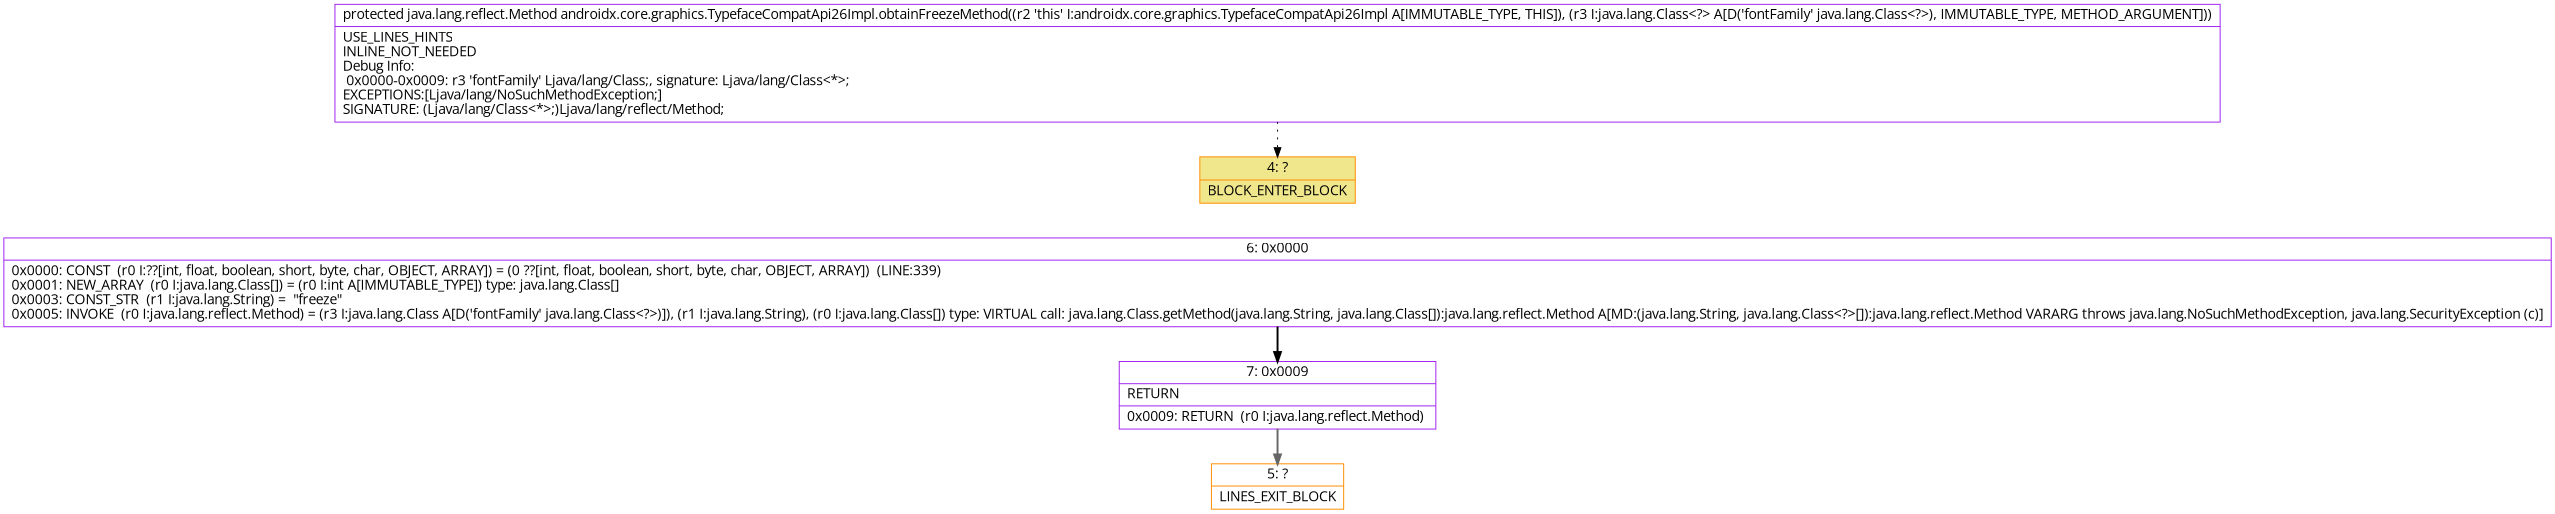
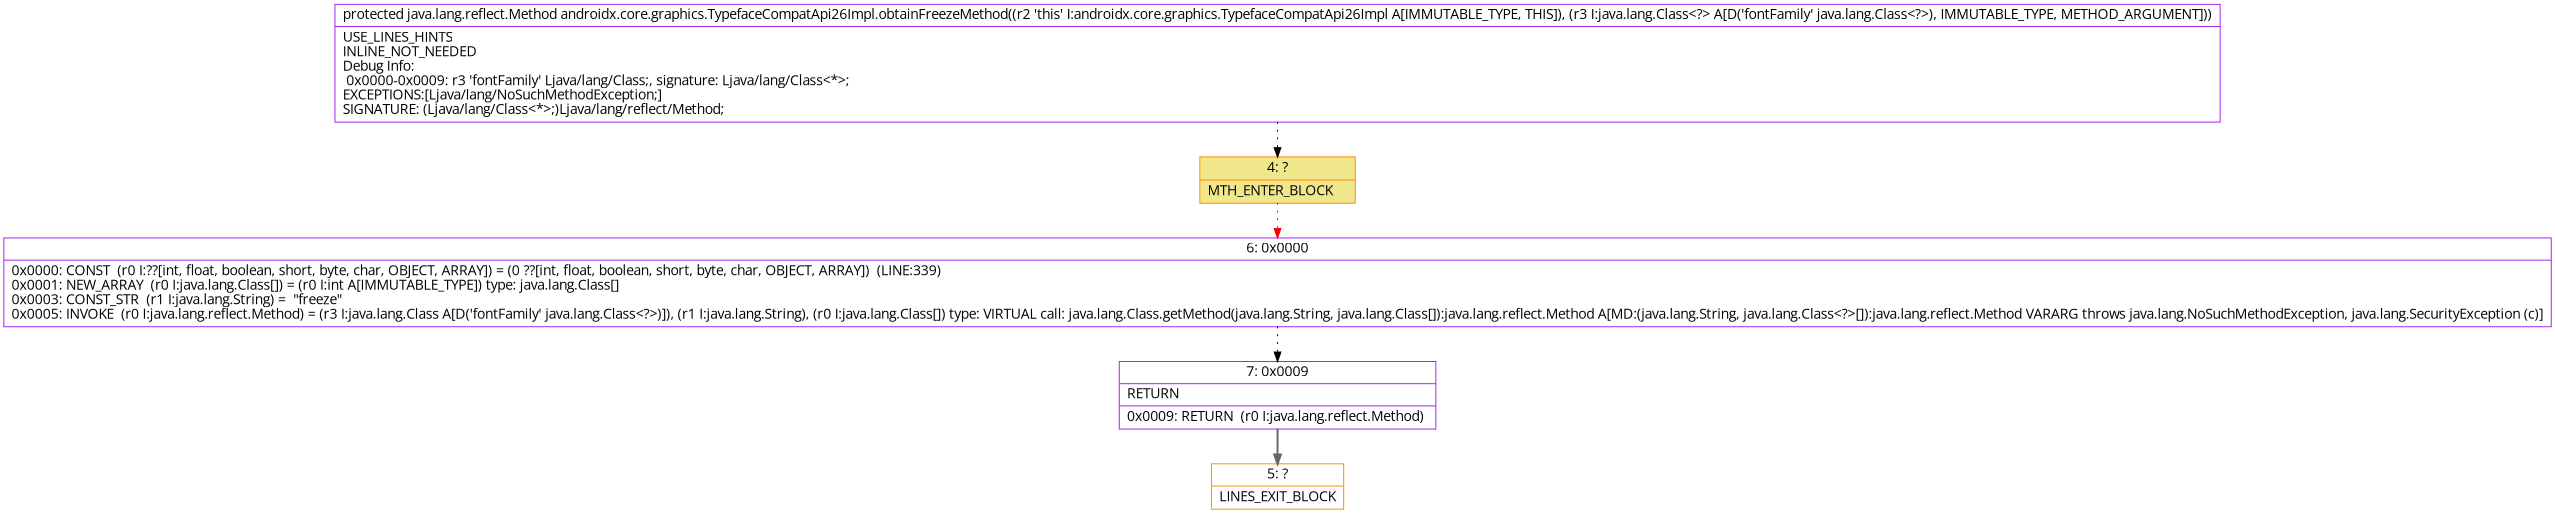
(1278, 191) -> (1270, 191)
none -> (1278, 216)
(1278, 339) -> (1278, 339)
